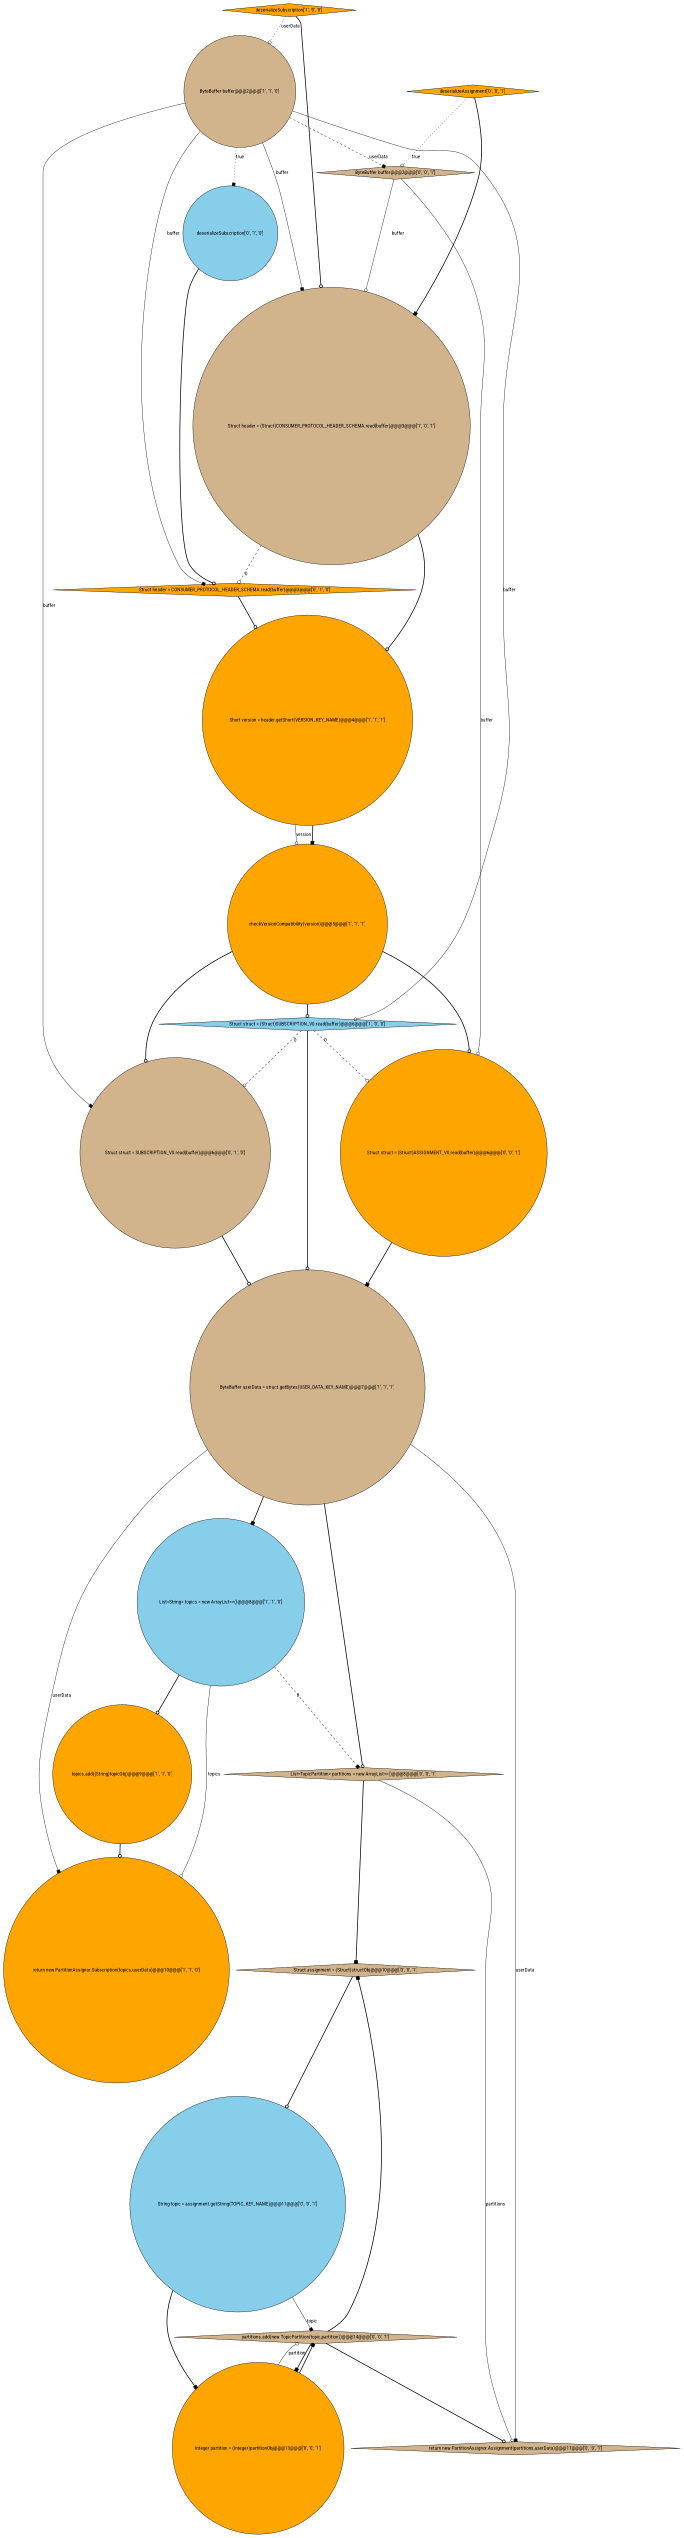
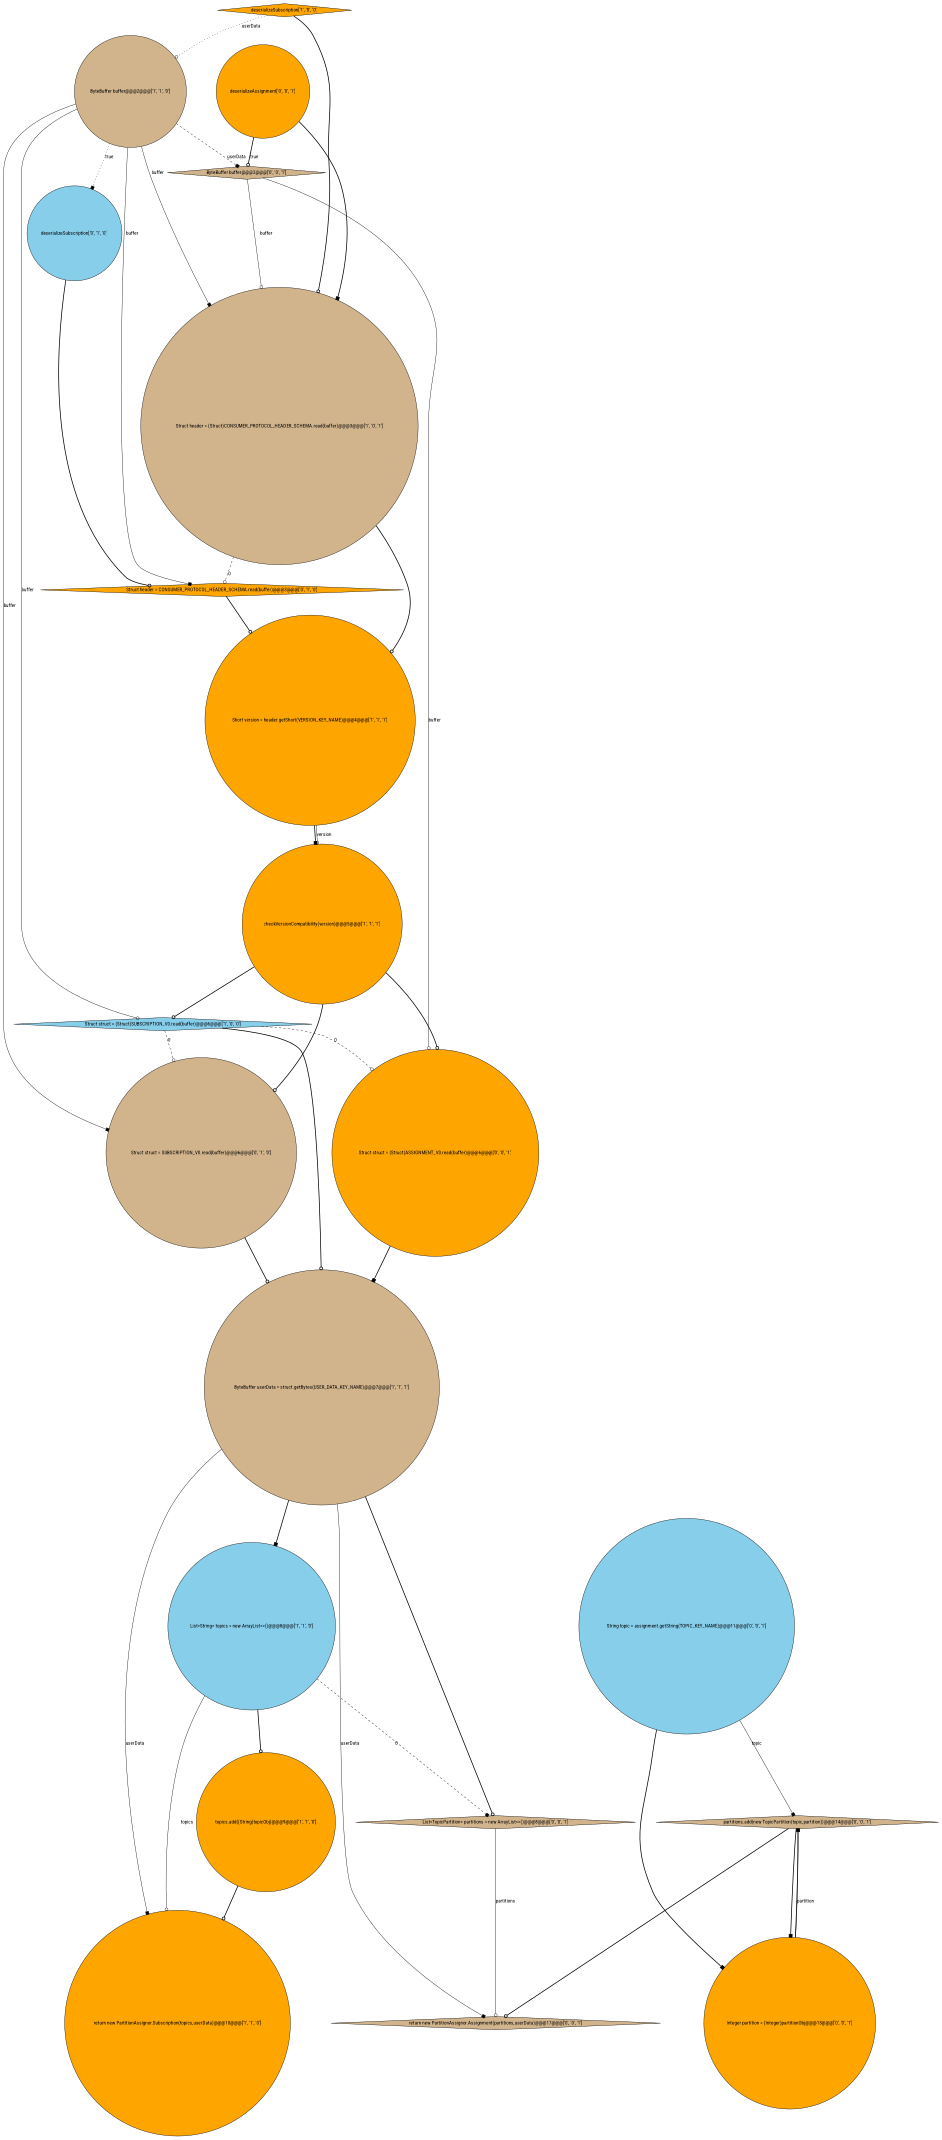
(473, 91) -> (263, 91)
(435, 131) -> (251, 150)
(356, 1970) -> none
